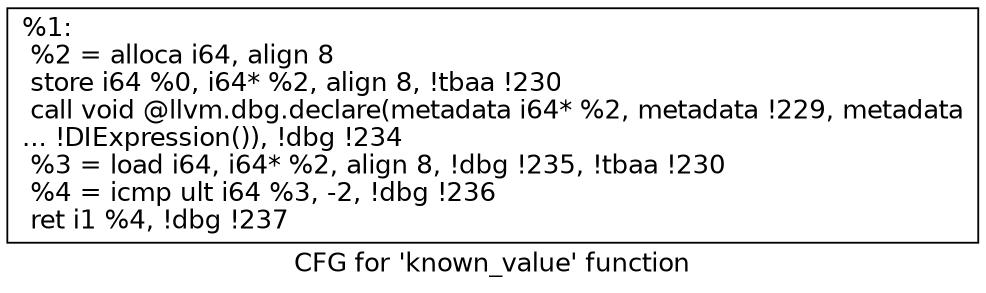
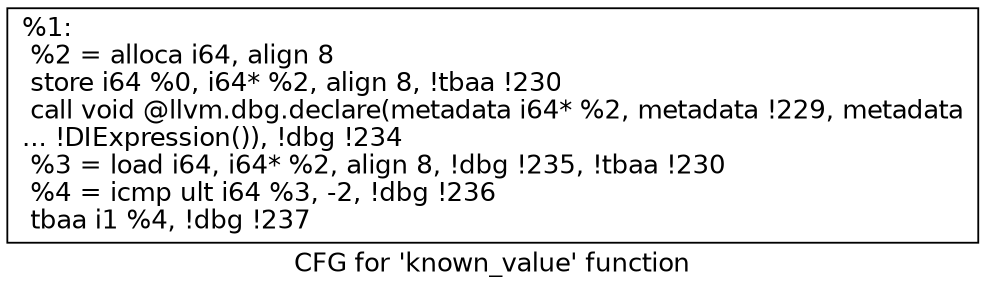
(156, 221) -> (167, 221)
